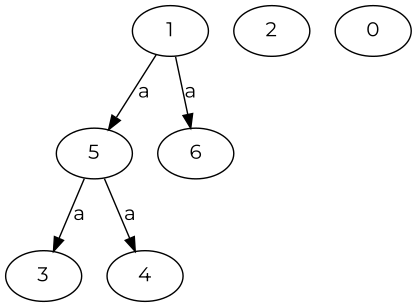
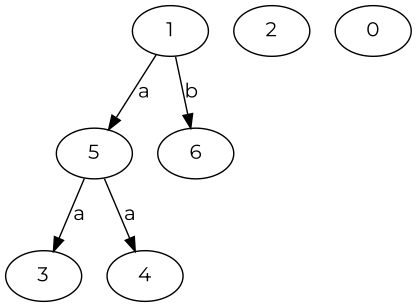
(191, 92) -> (192, 92)
